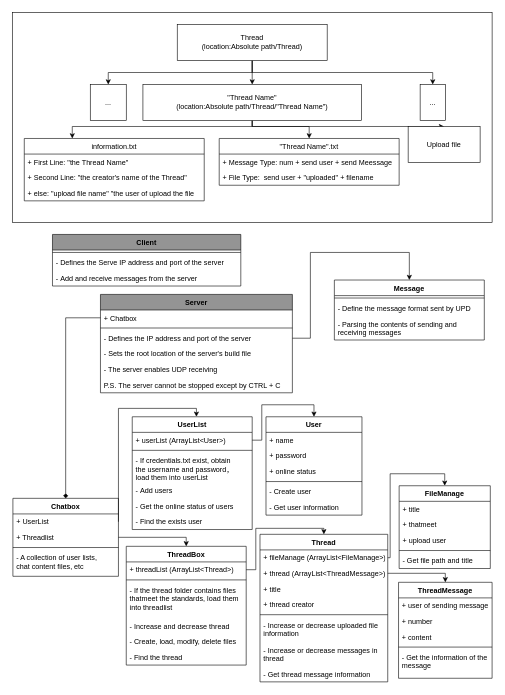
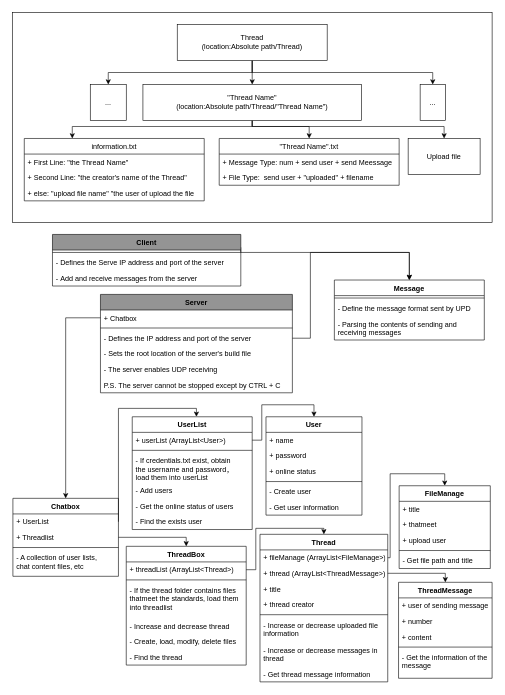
(444, 144) -> (444, 156)
none -> (275, 252)
(66, 492) -> (66, 492)
